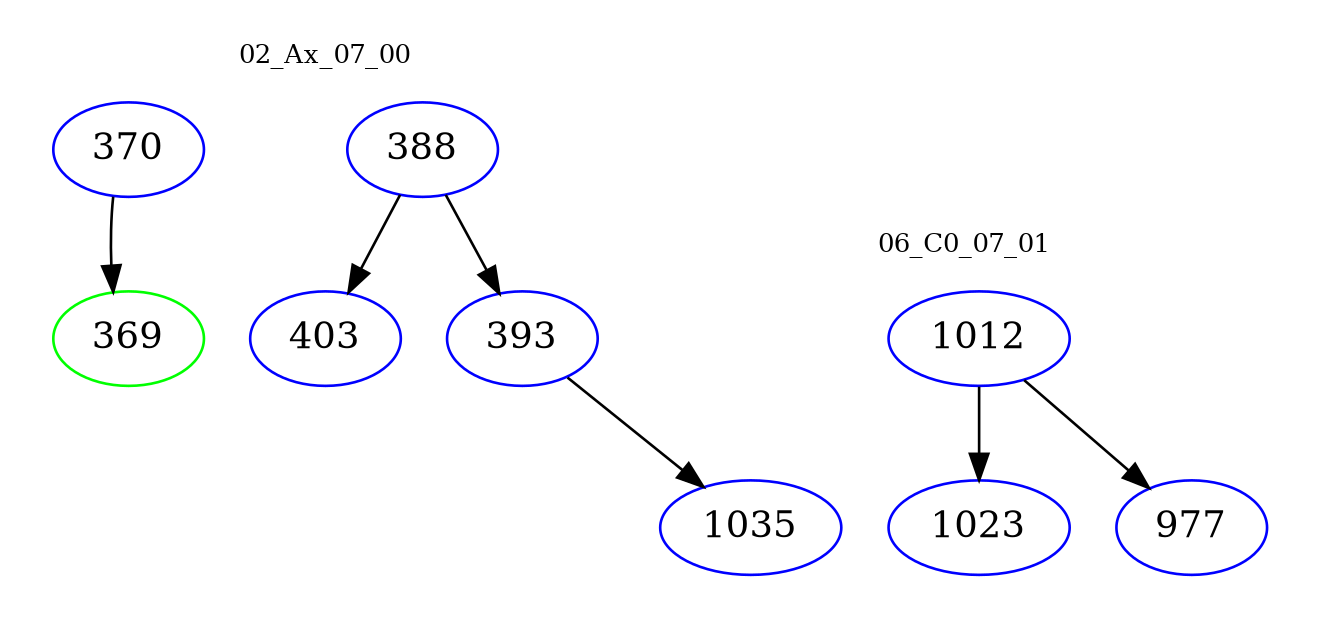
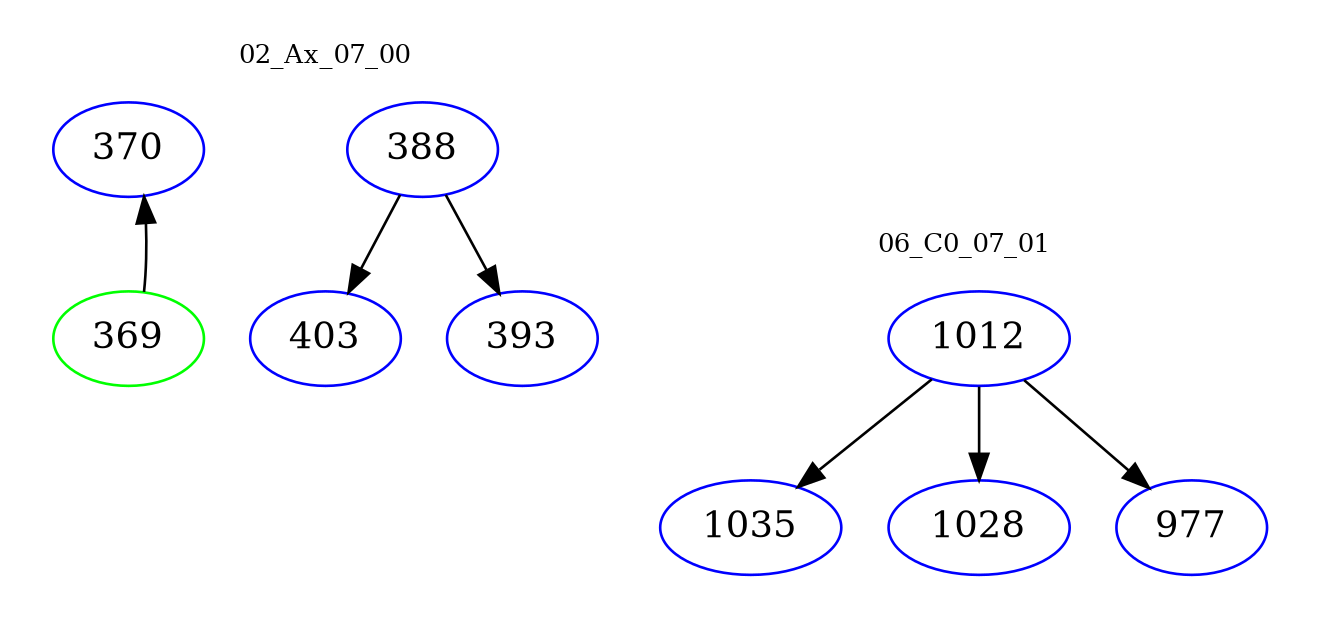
(111, 231) -> (146, 258)
(625, 424) -> (876, 425)
(979, 528) -> (979, 528)
